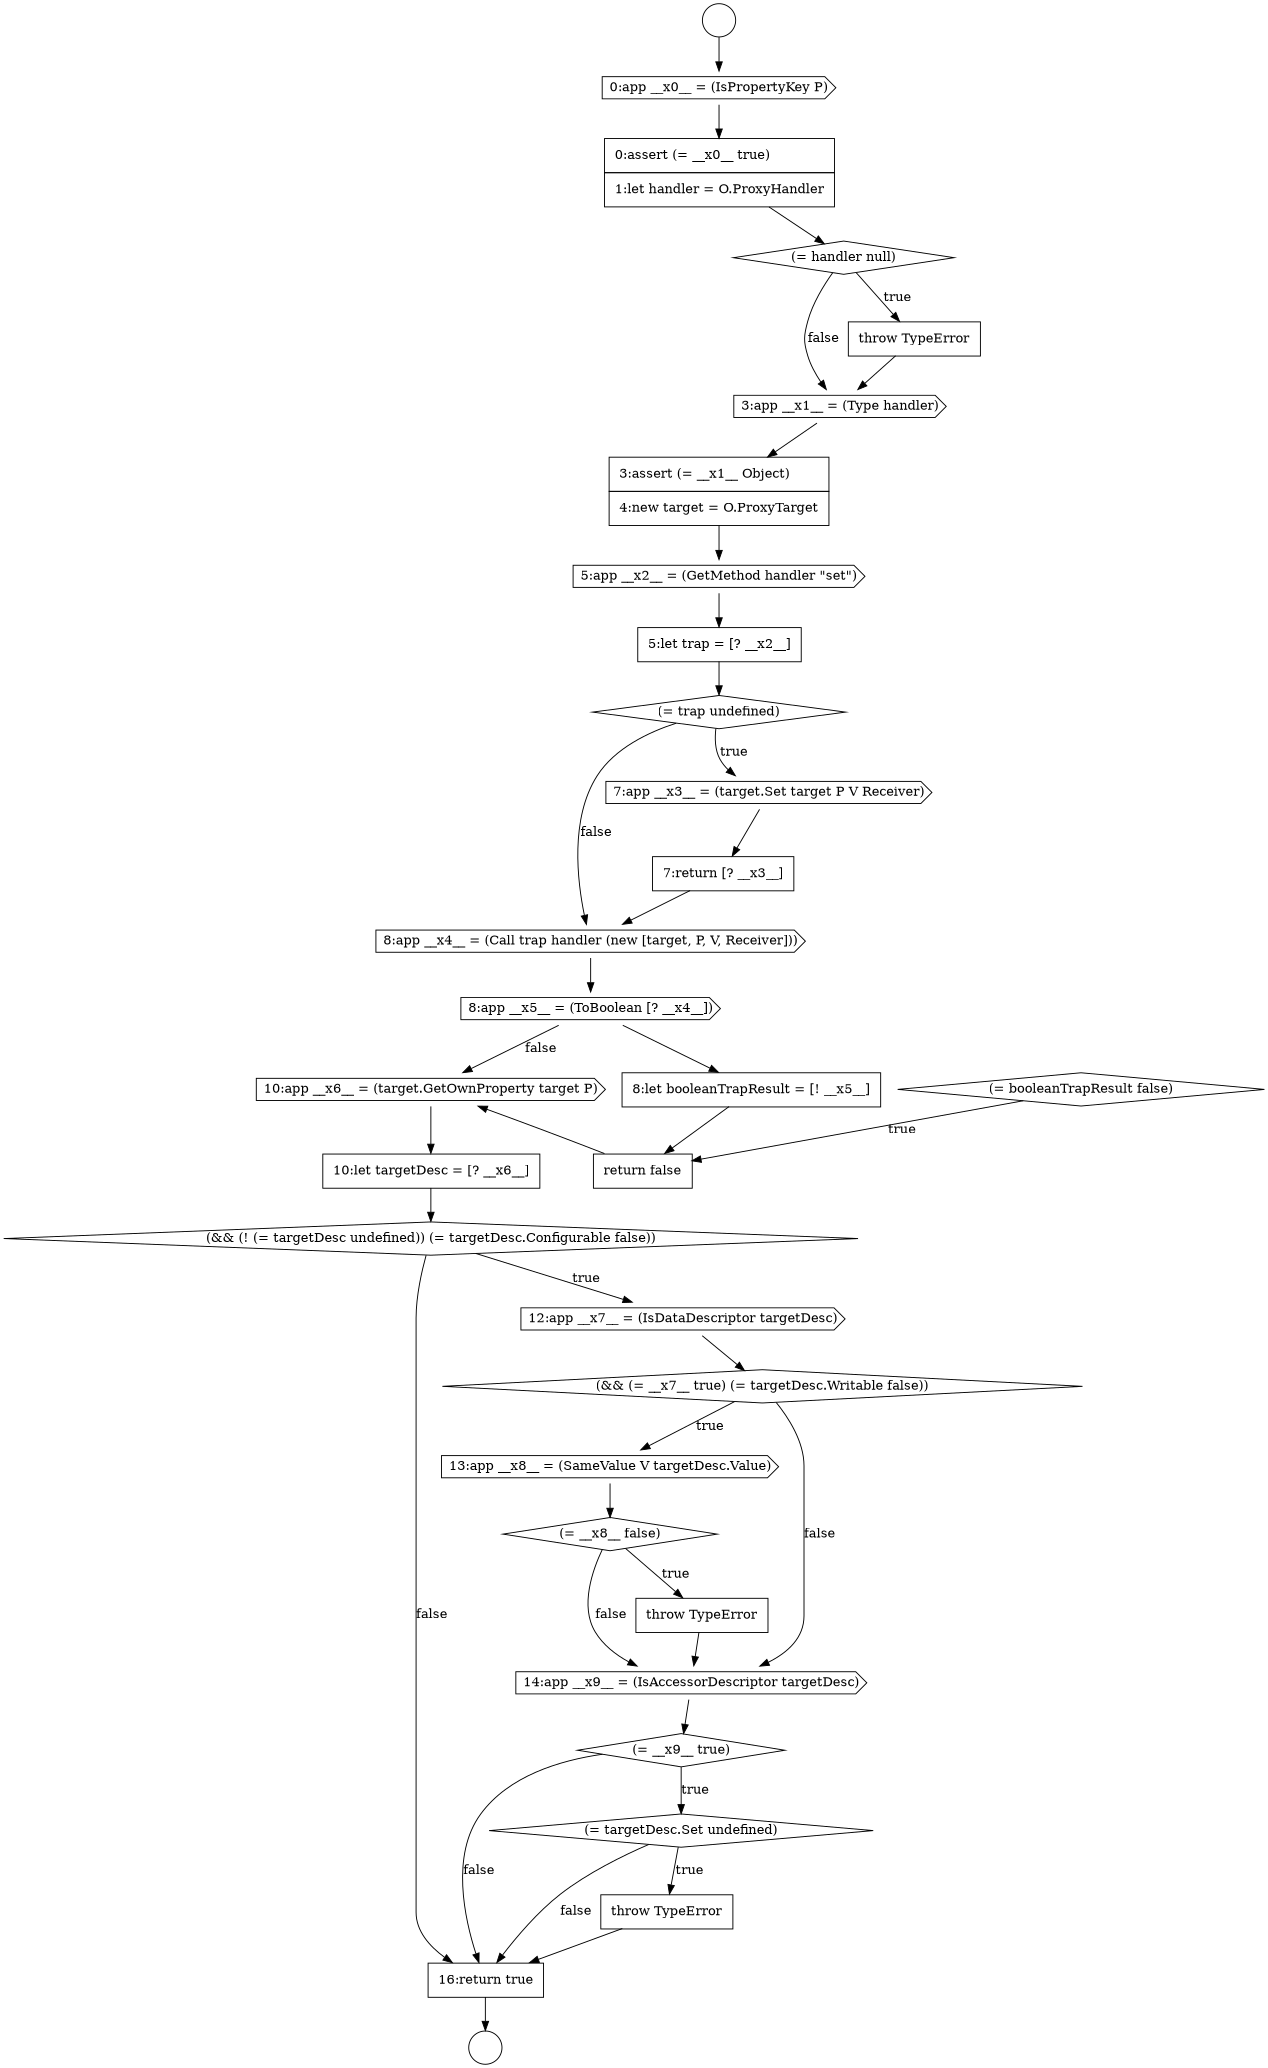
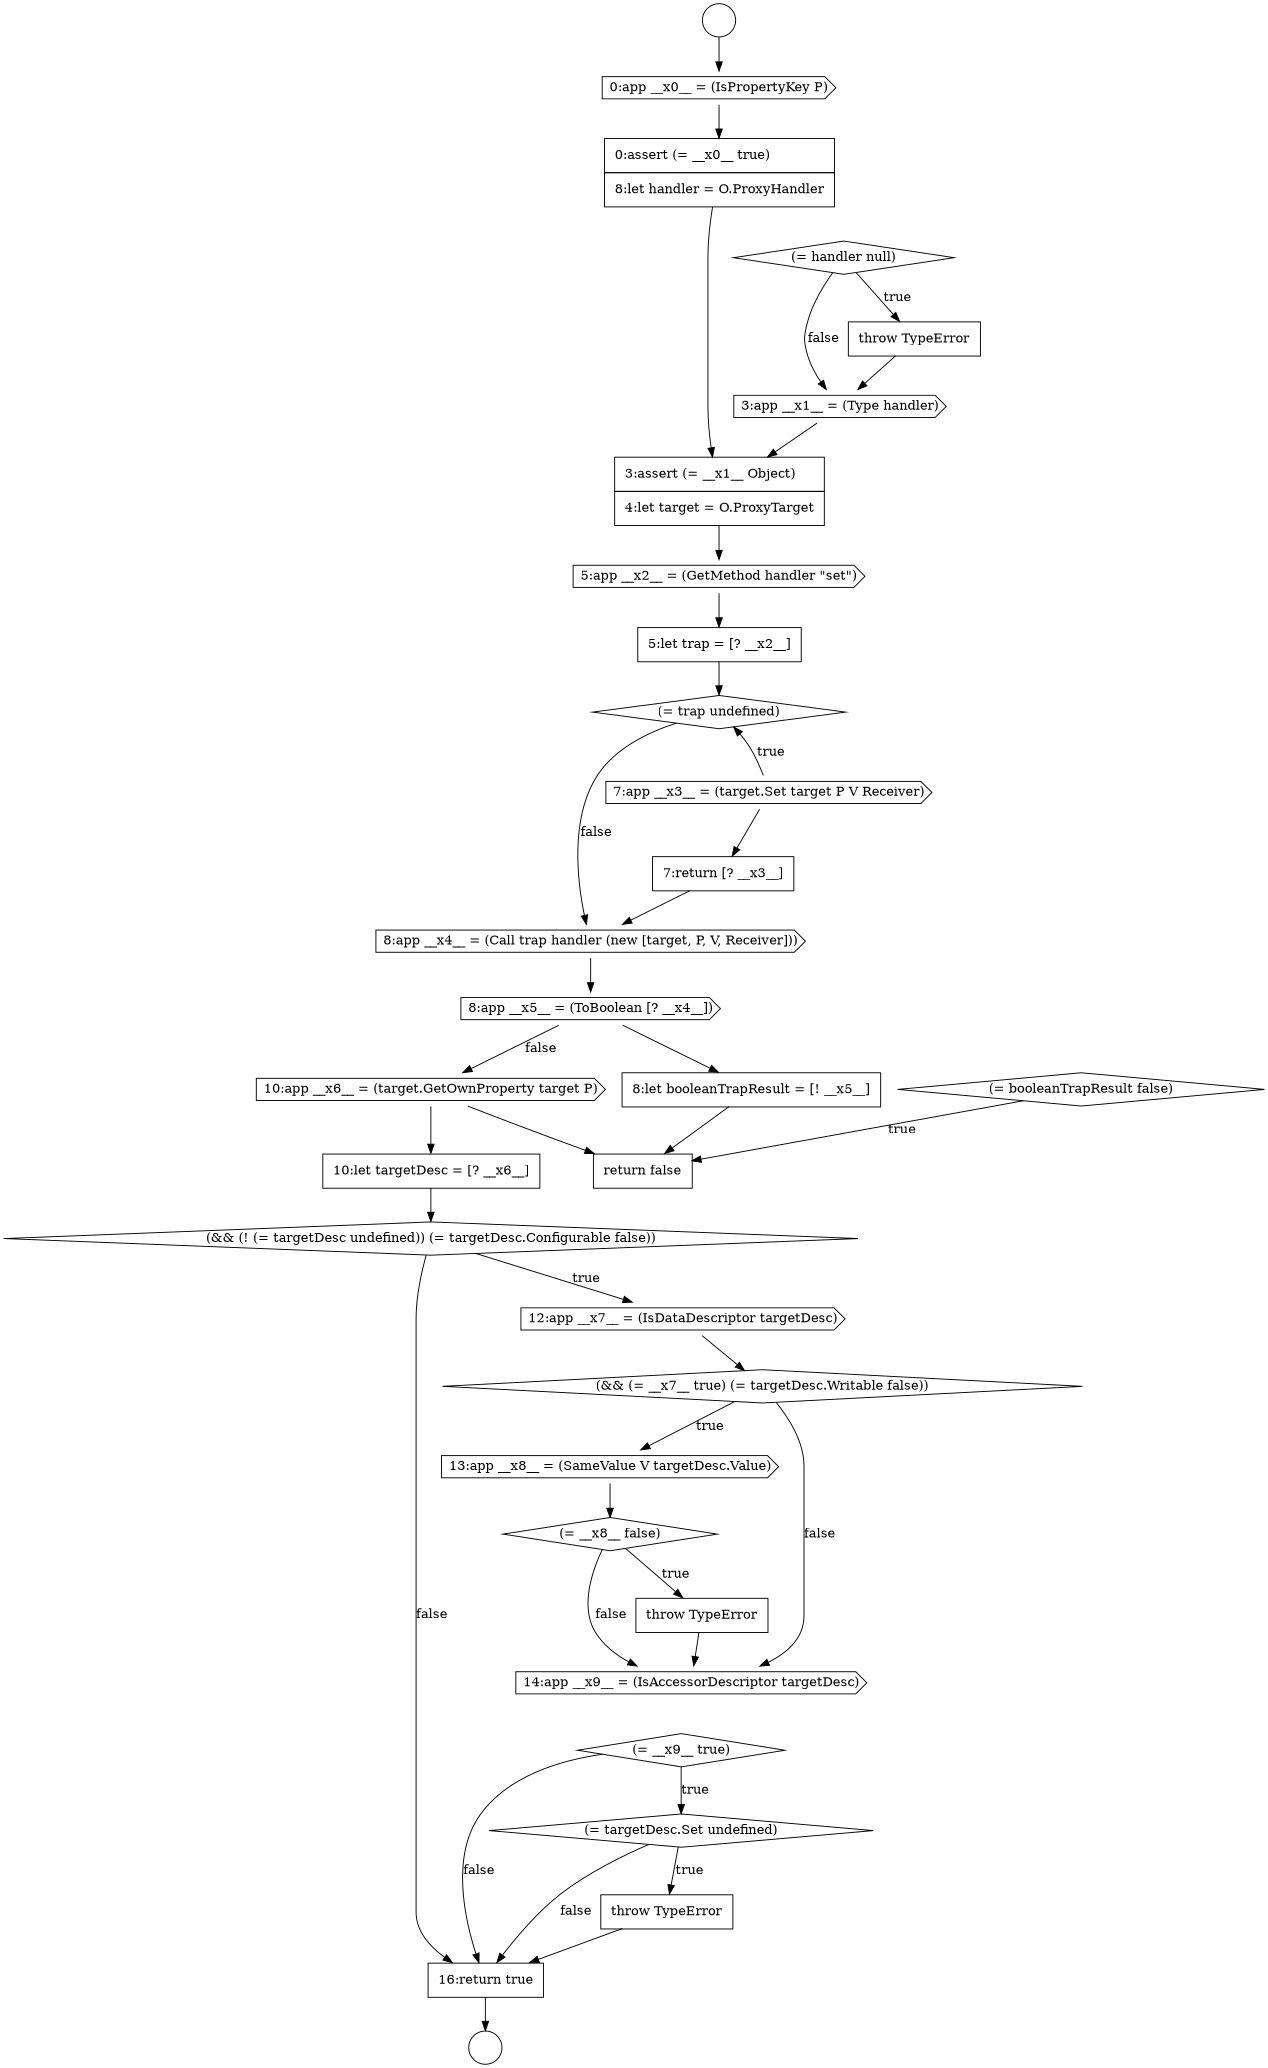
(719, 189) -> (719, 189)
(793, 223) -> (708, 327)
(719, 508) -> (719, 508)
(717, 751) -> (753, 754)
(546, 1131) -> (526, 1129)
(687, 1712) -> none
